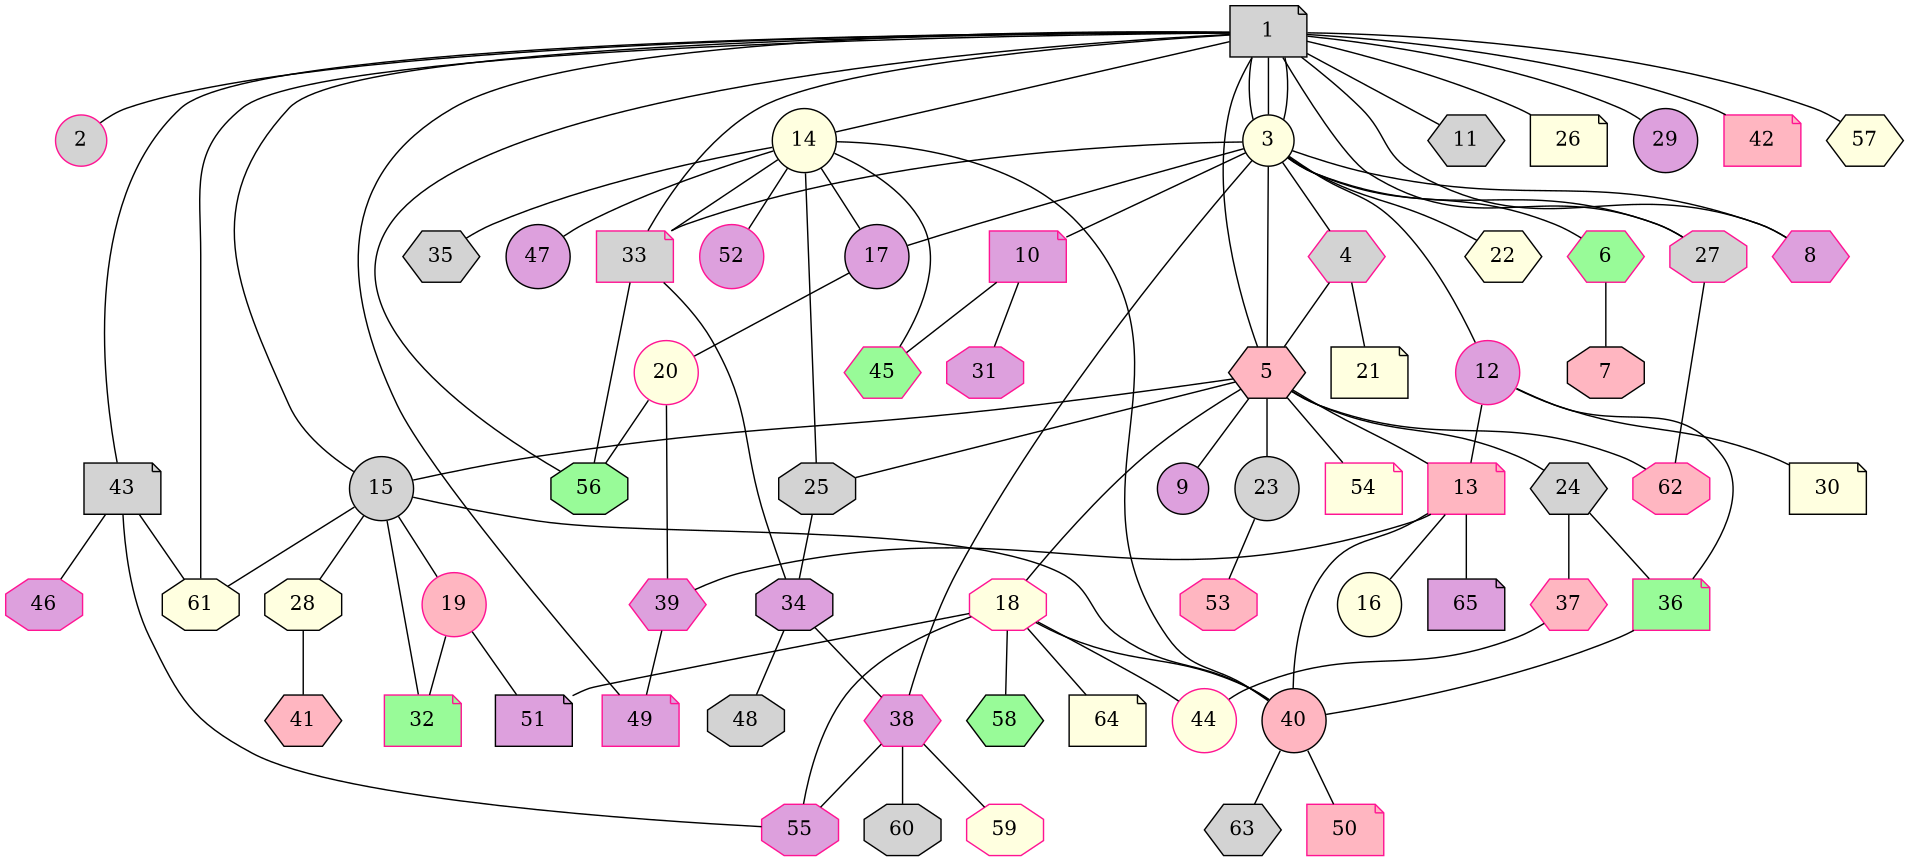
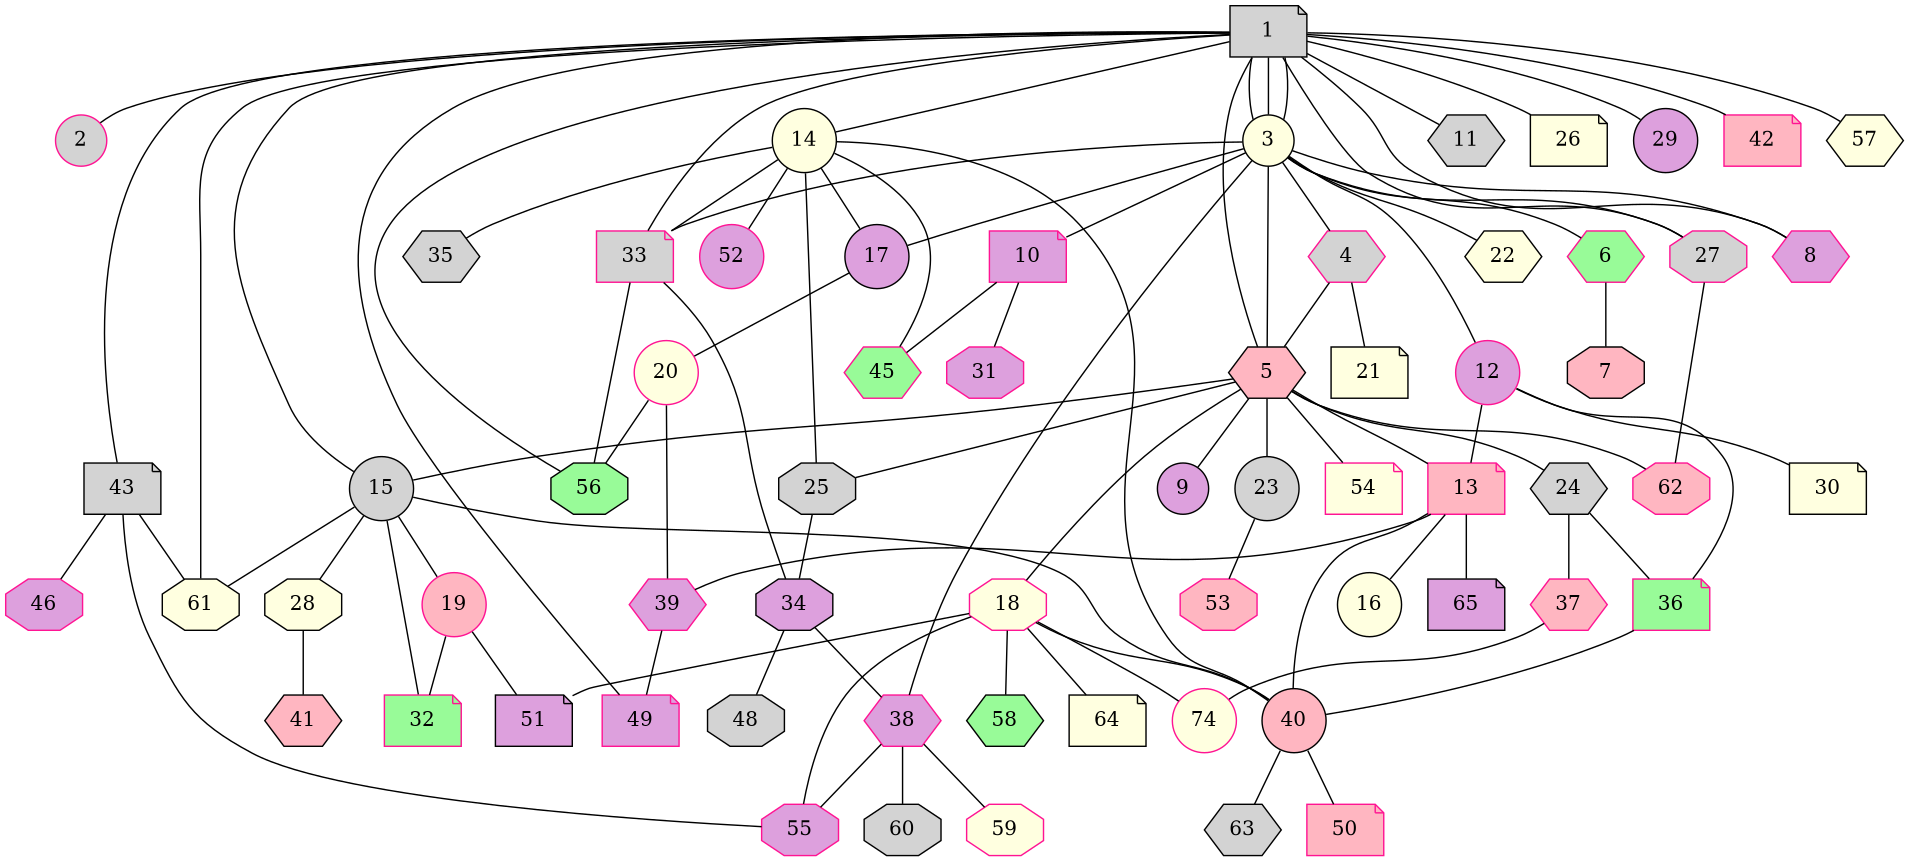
(538, 257) -> none
(1204, 721) -> (1204, 721)
